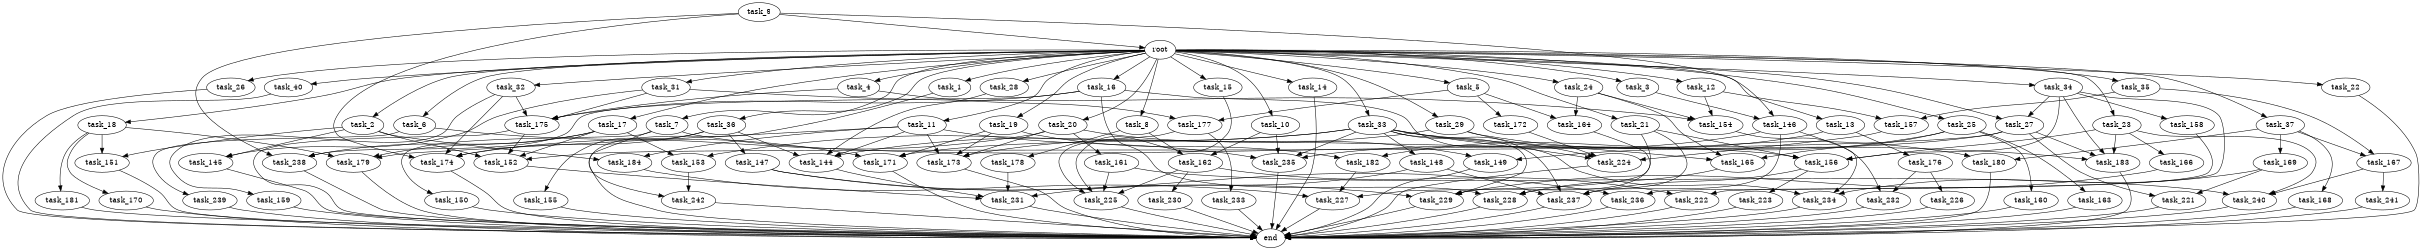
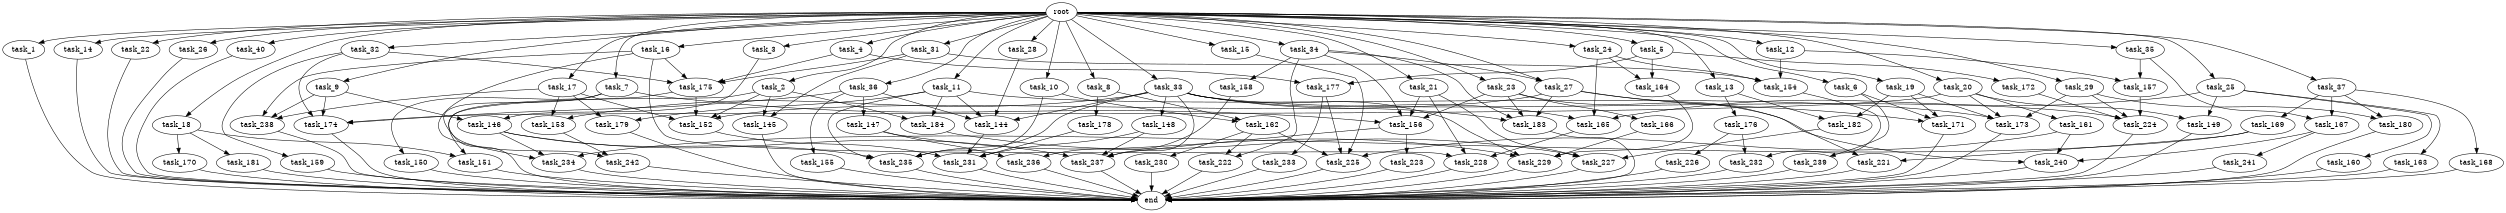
(960, 31) -> (608, 38)
(202, 135) -> none
